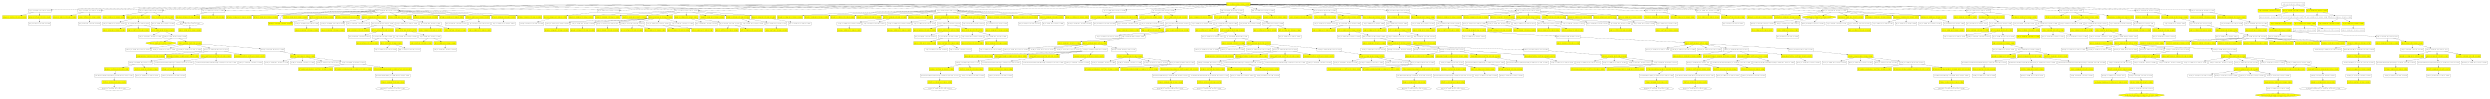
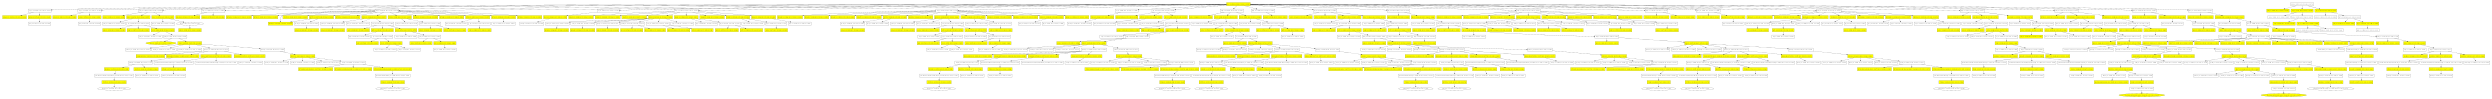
(1819, 17) -> (1815, 17)
